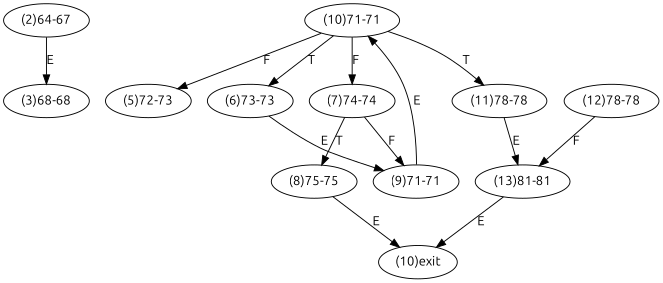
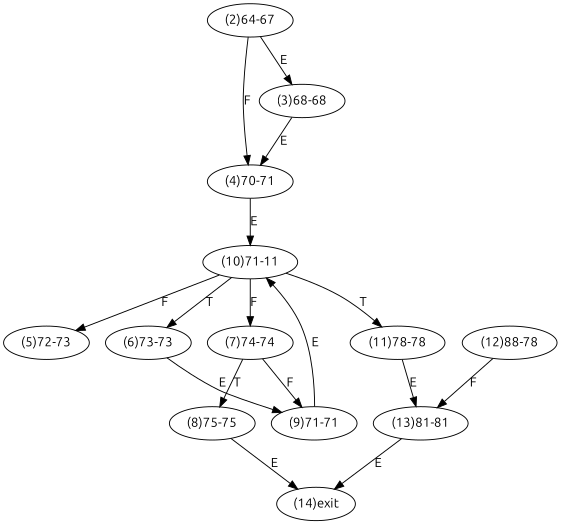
(352, 20) -> (250, 262)
(612, 101) -> (510, 343)
none -> (250, 182)
(418, 262) -> (316, 504)
